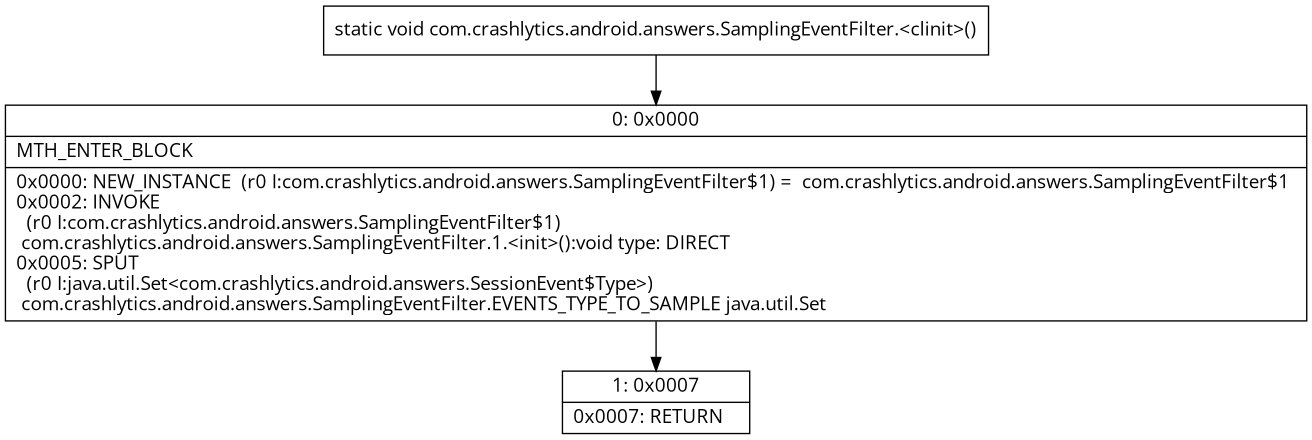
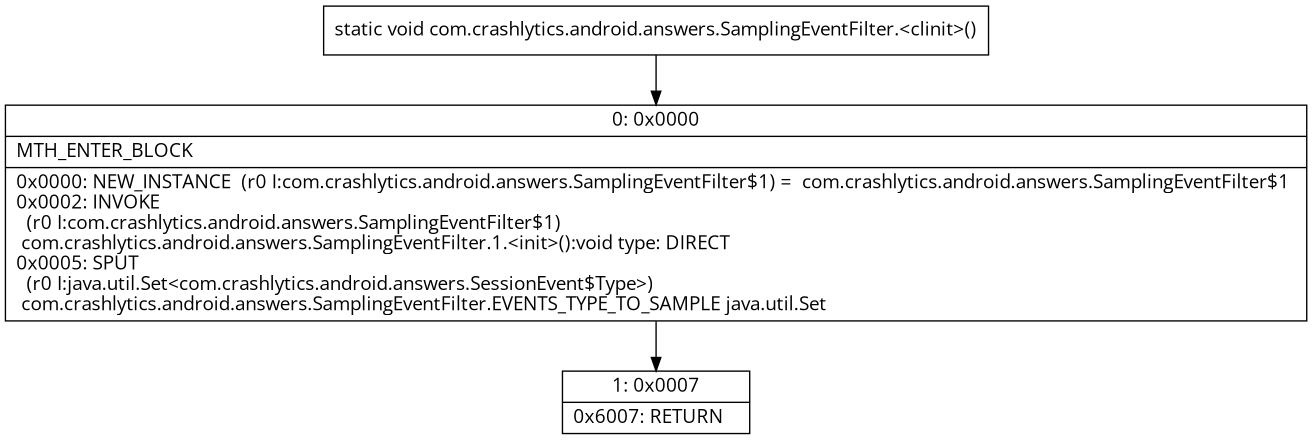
(656, 417) -> (656, 417)
